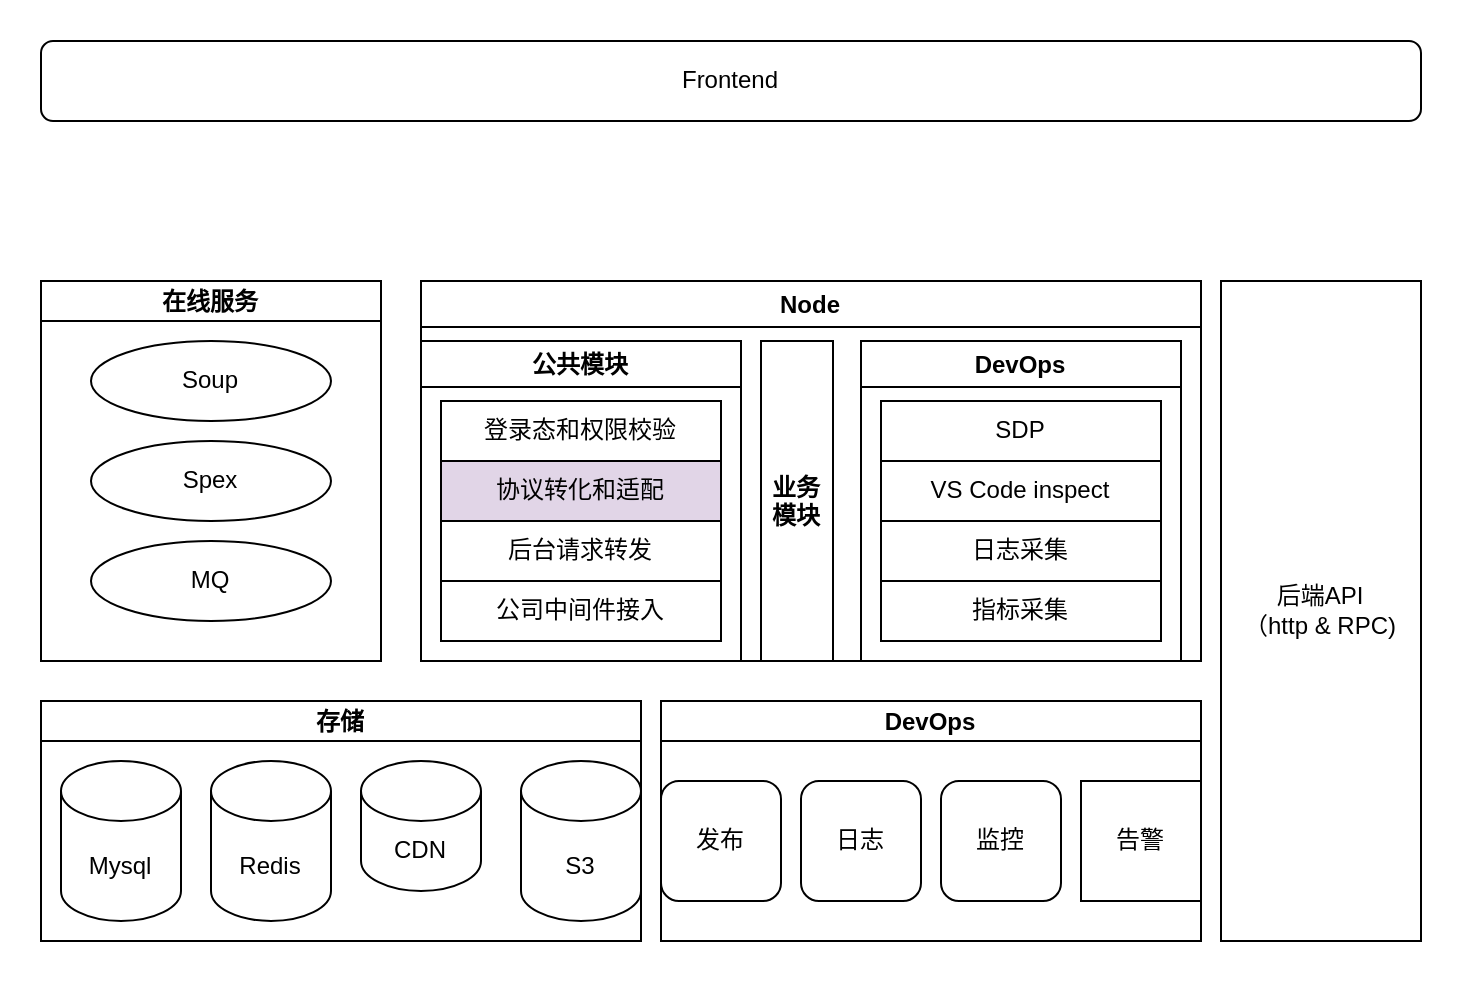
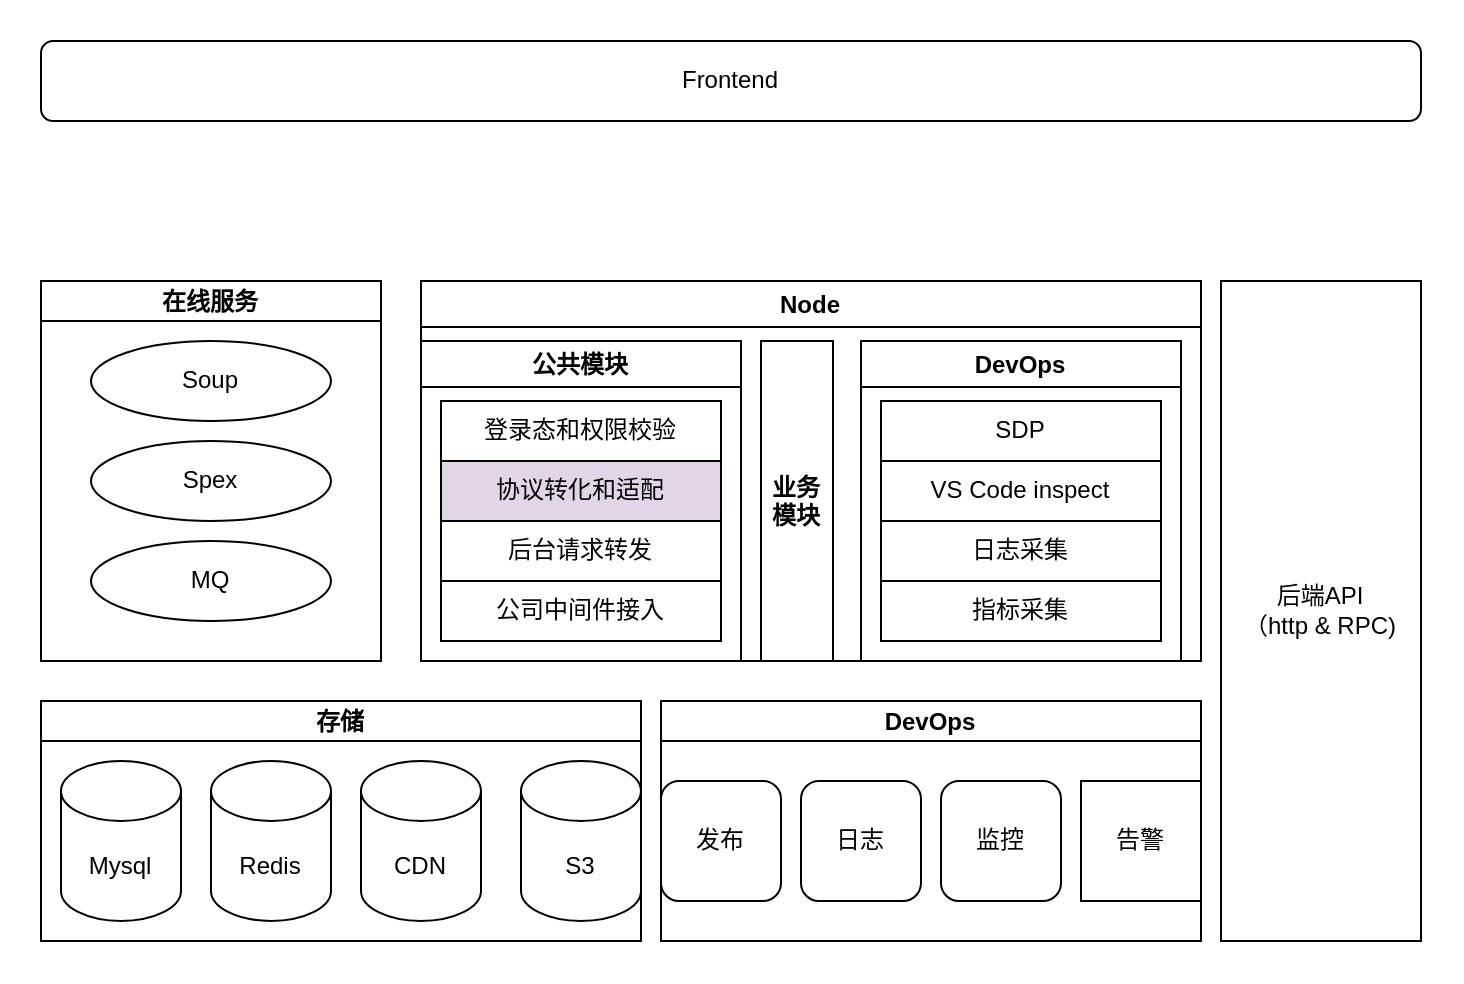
(421, 826) -> (421, 841)
